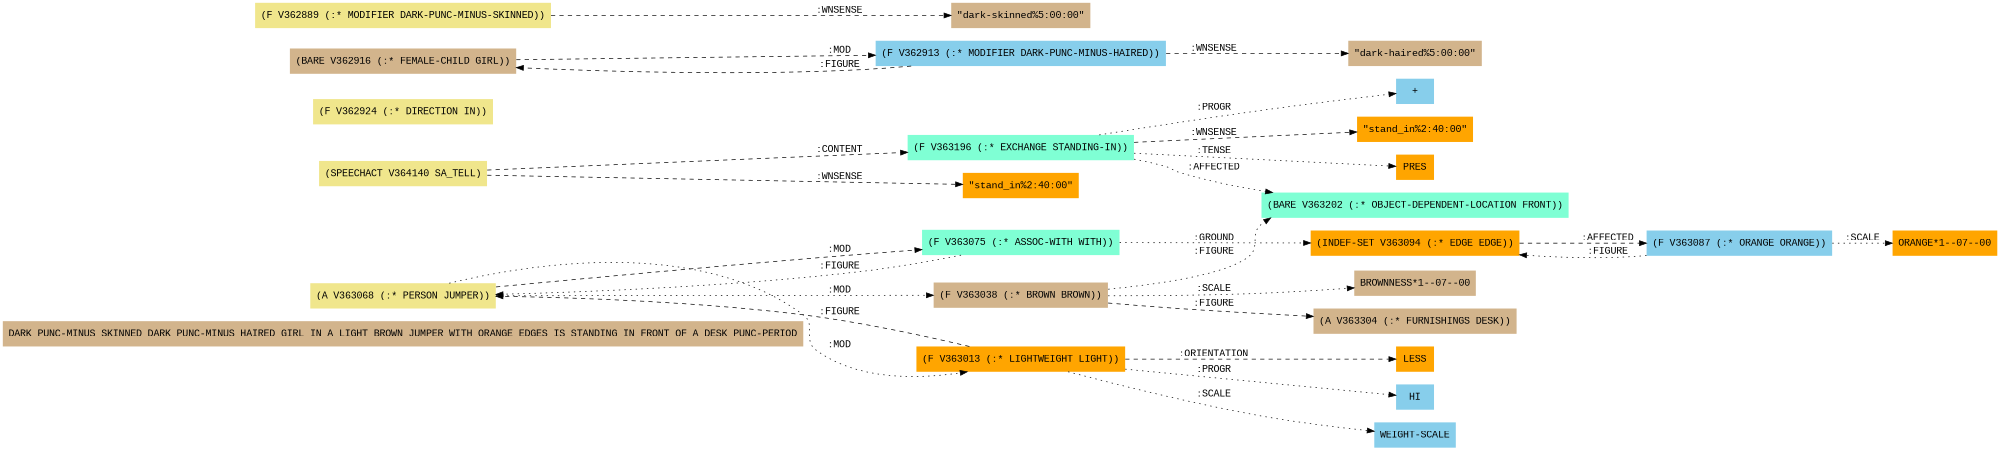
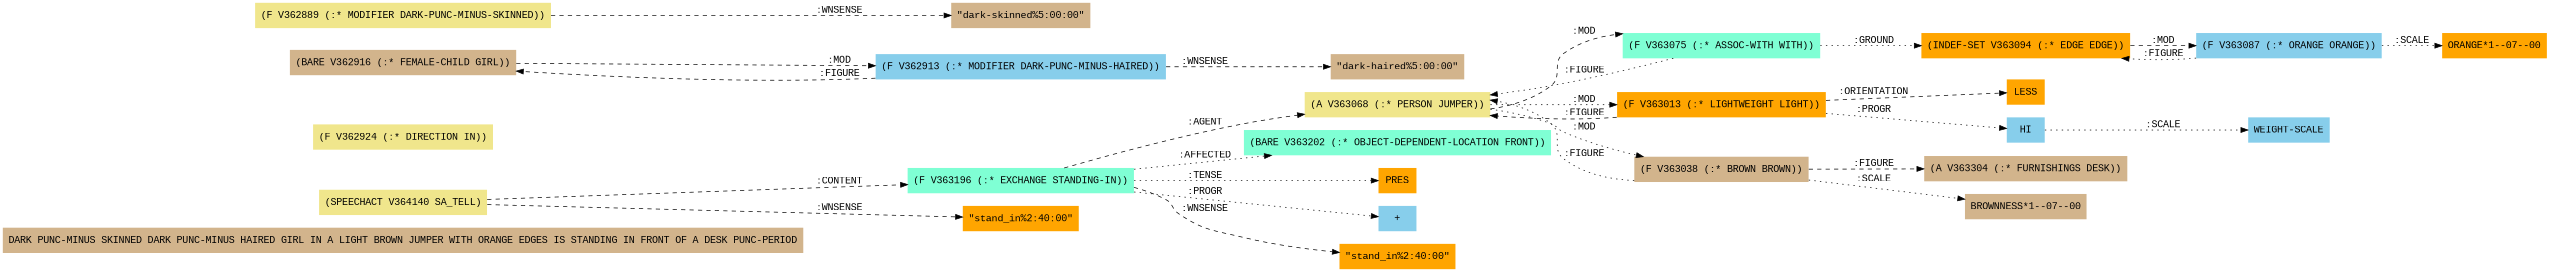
none -> (1180, 137)
(1608, 238) -> (2163, 40)
(1200, 275) -> (1558, 149)
(1216, 407) -> (2143, 130)
